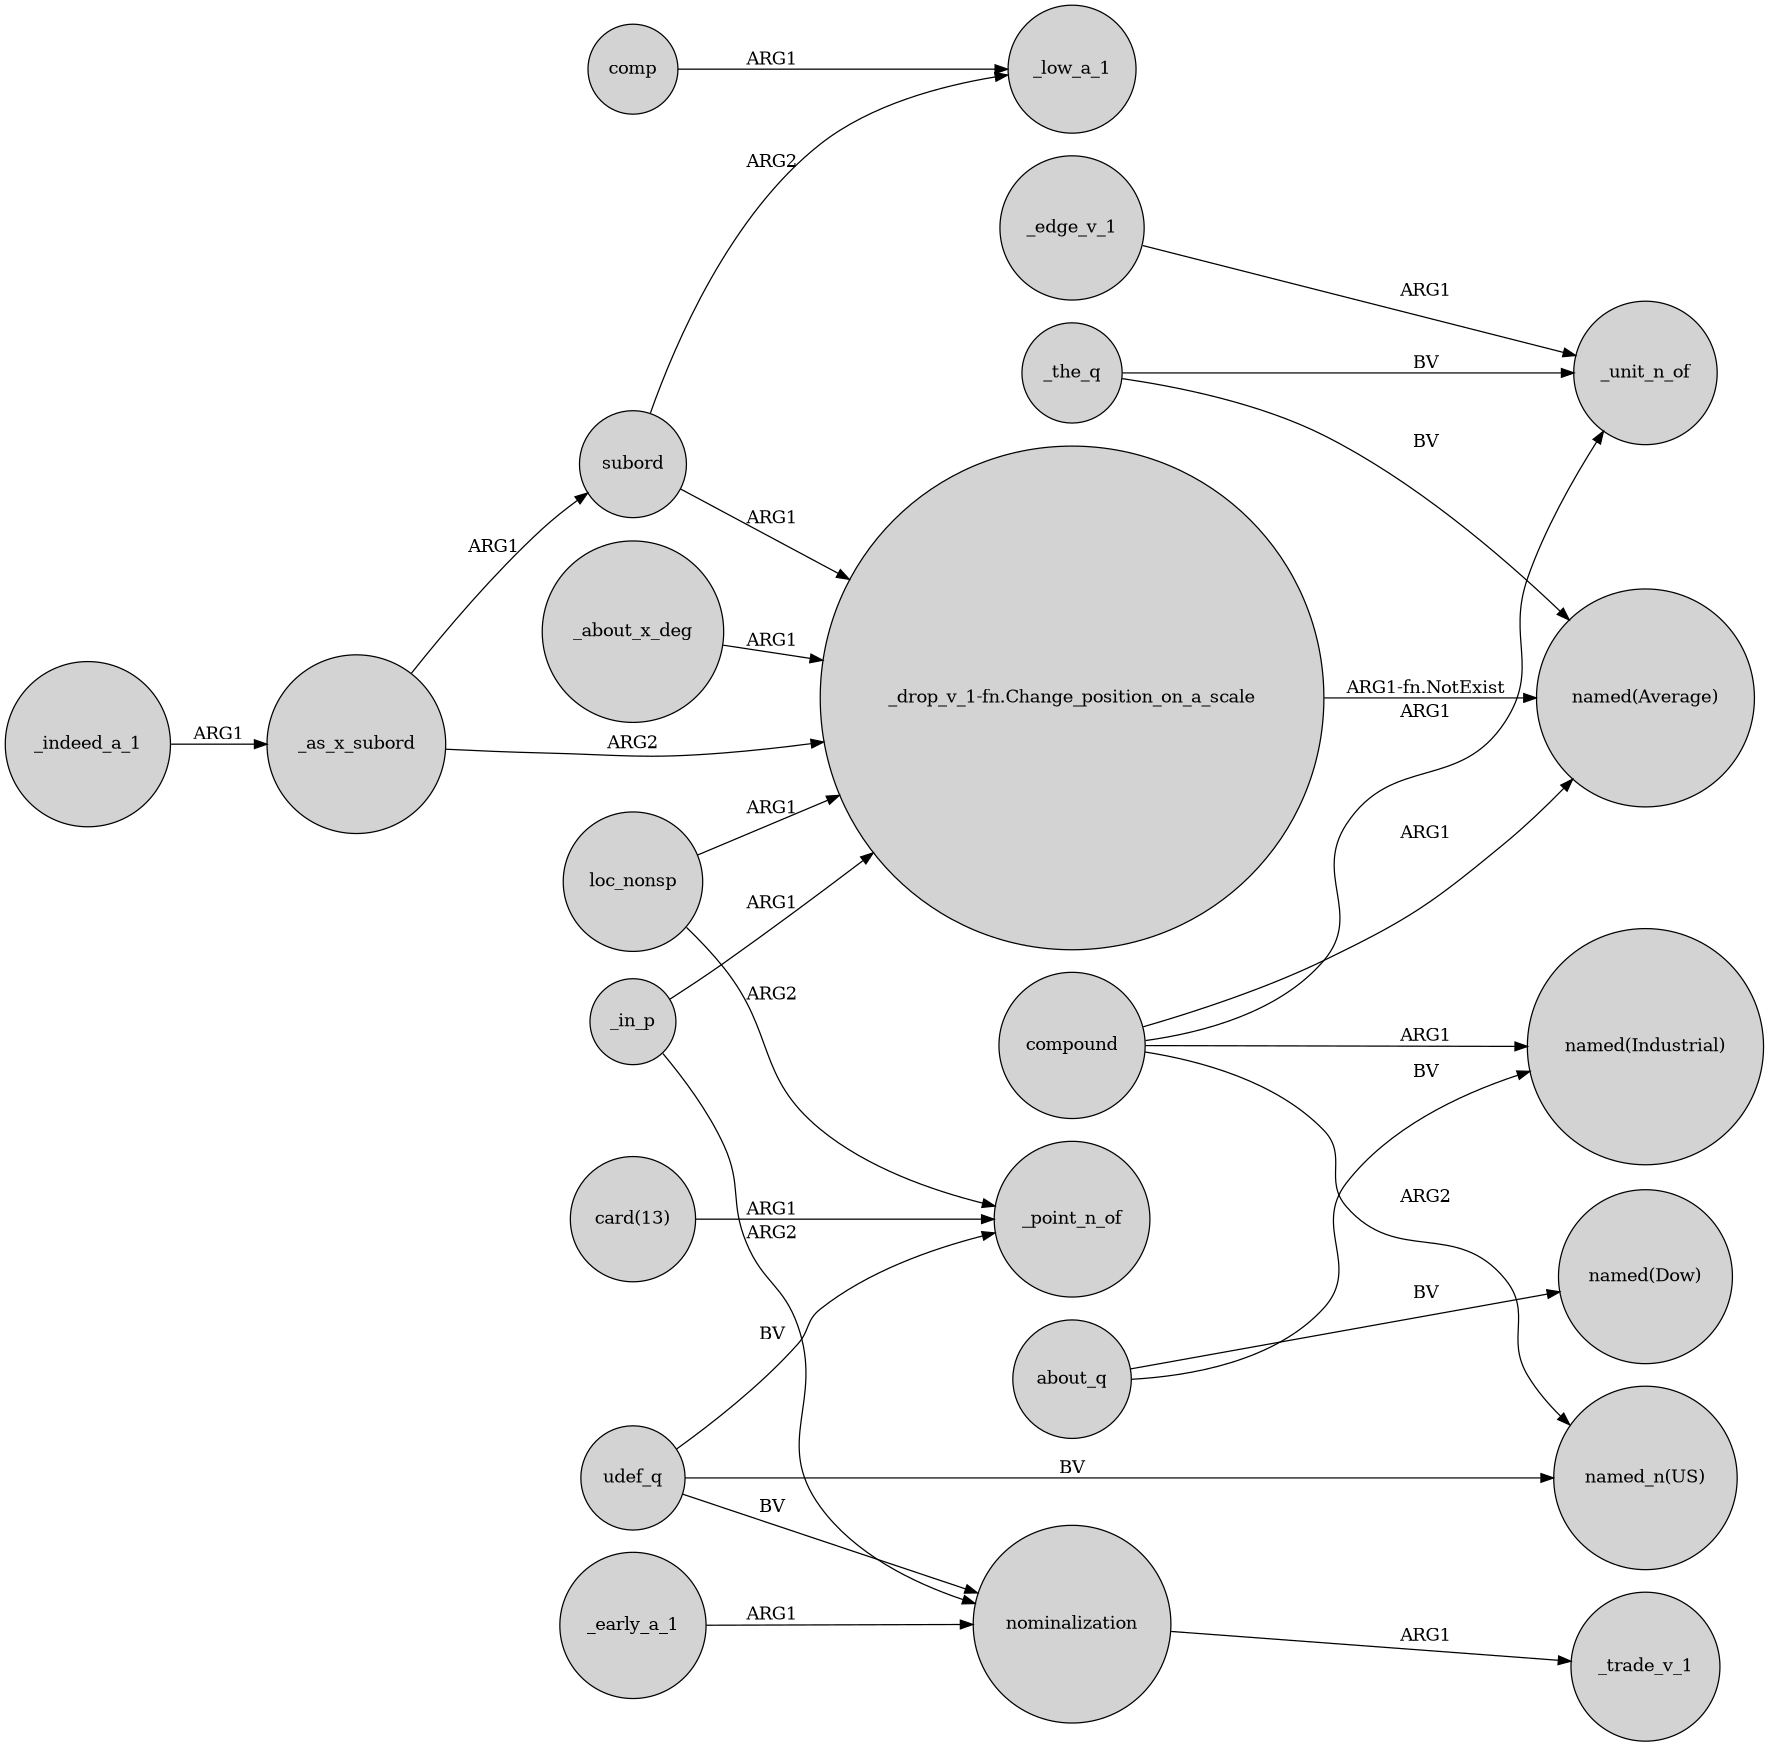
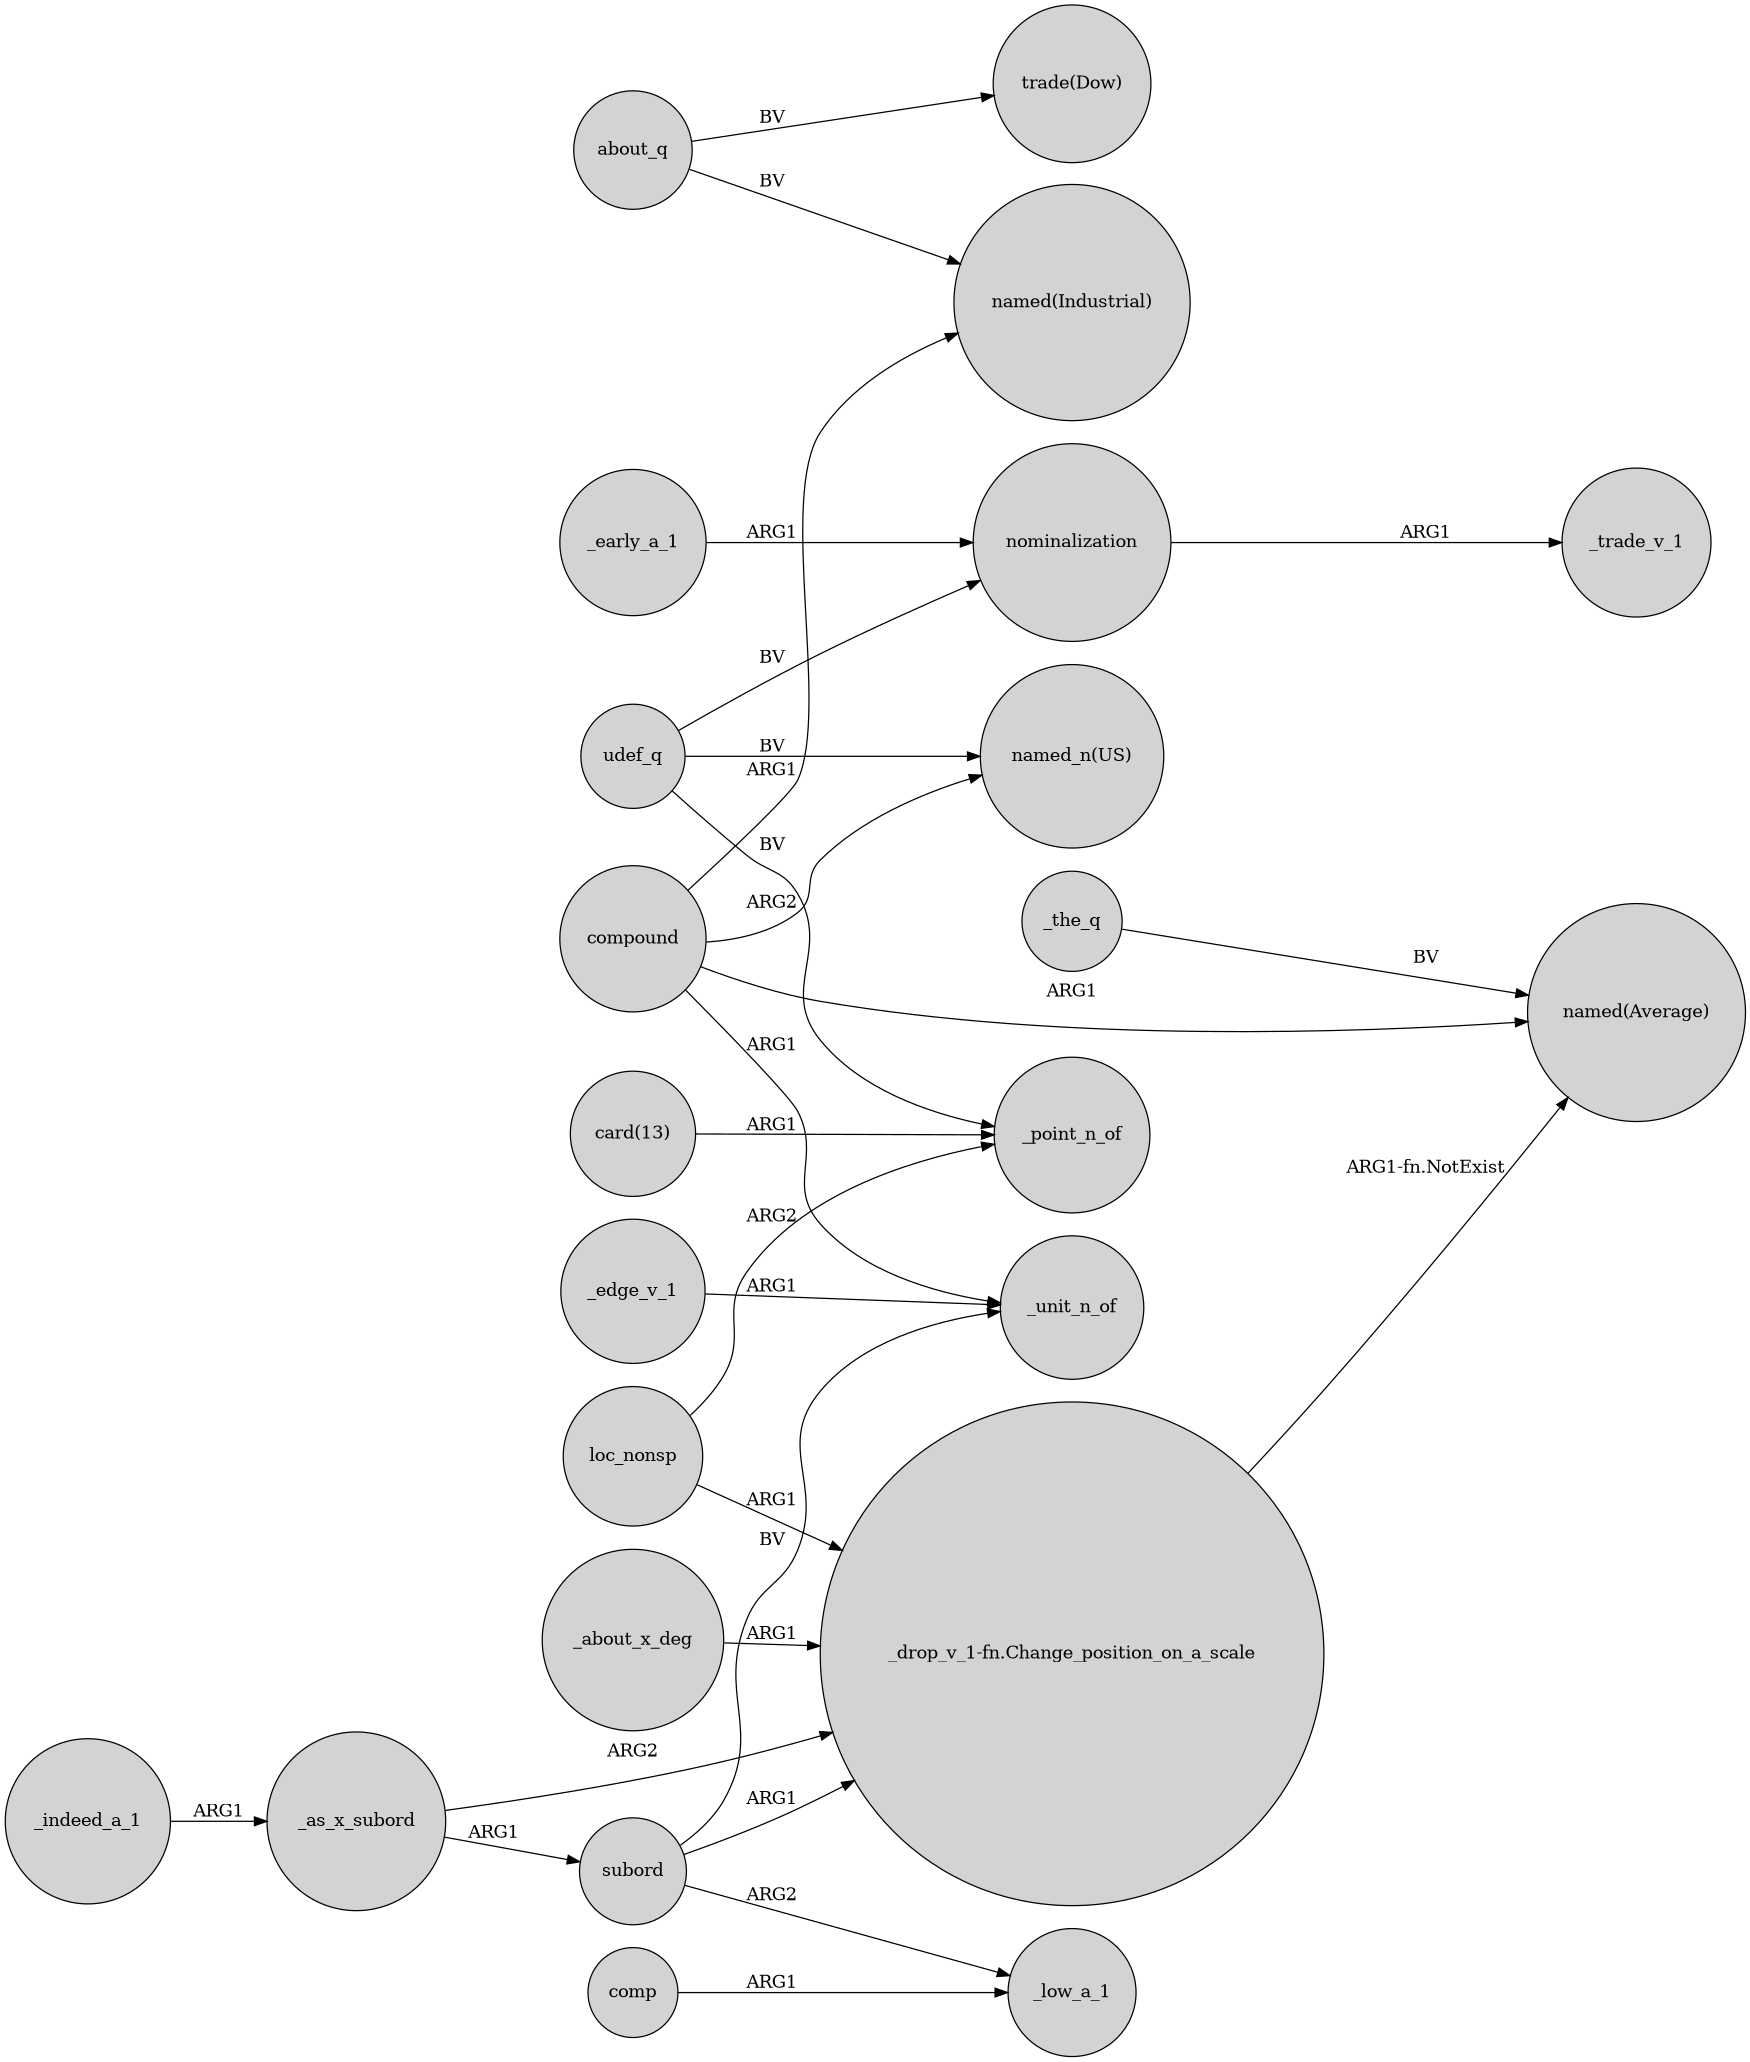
(1342, 373) -> (800, 1541)
(633, 1022) -> none
(1646, 1277) -> (1072, 84)
